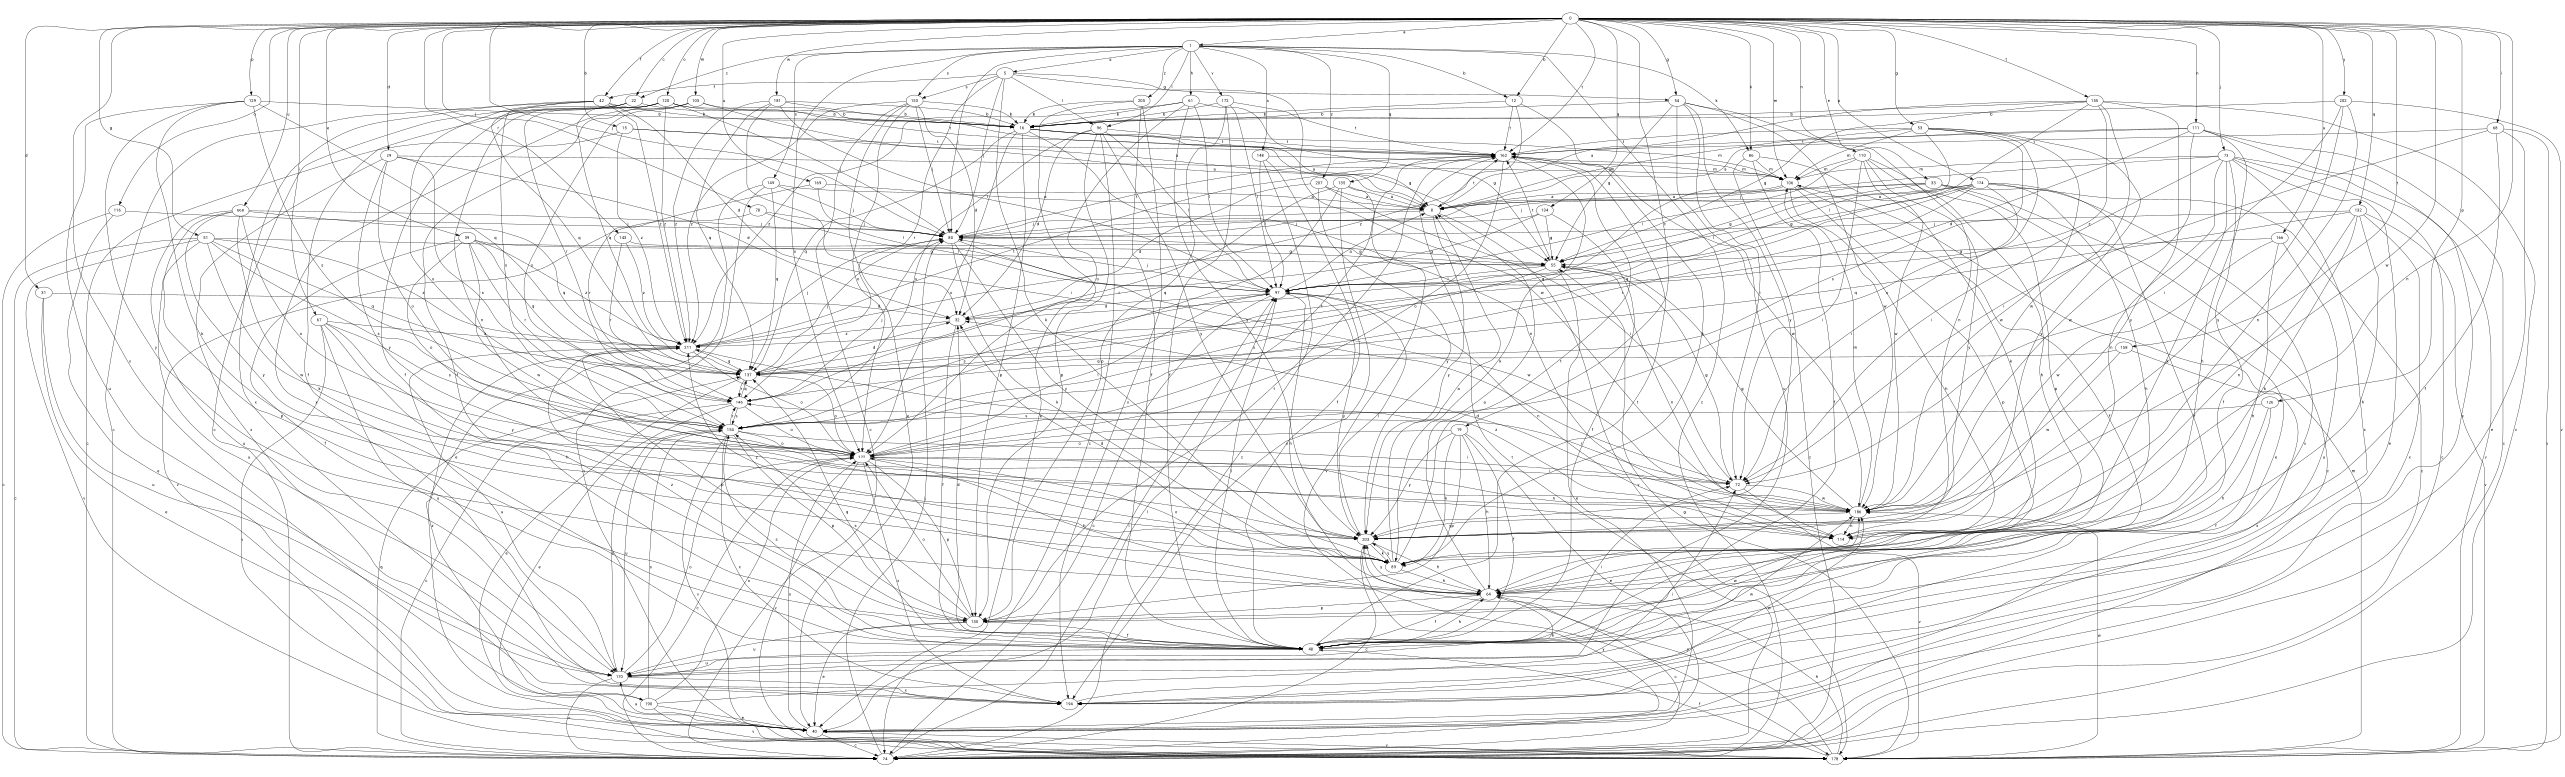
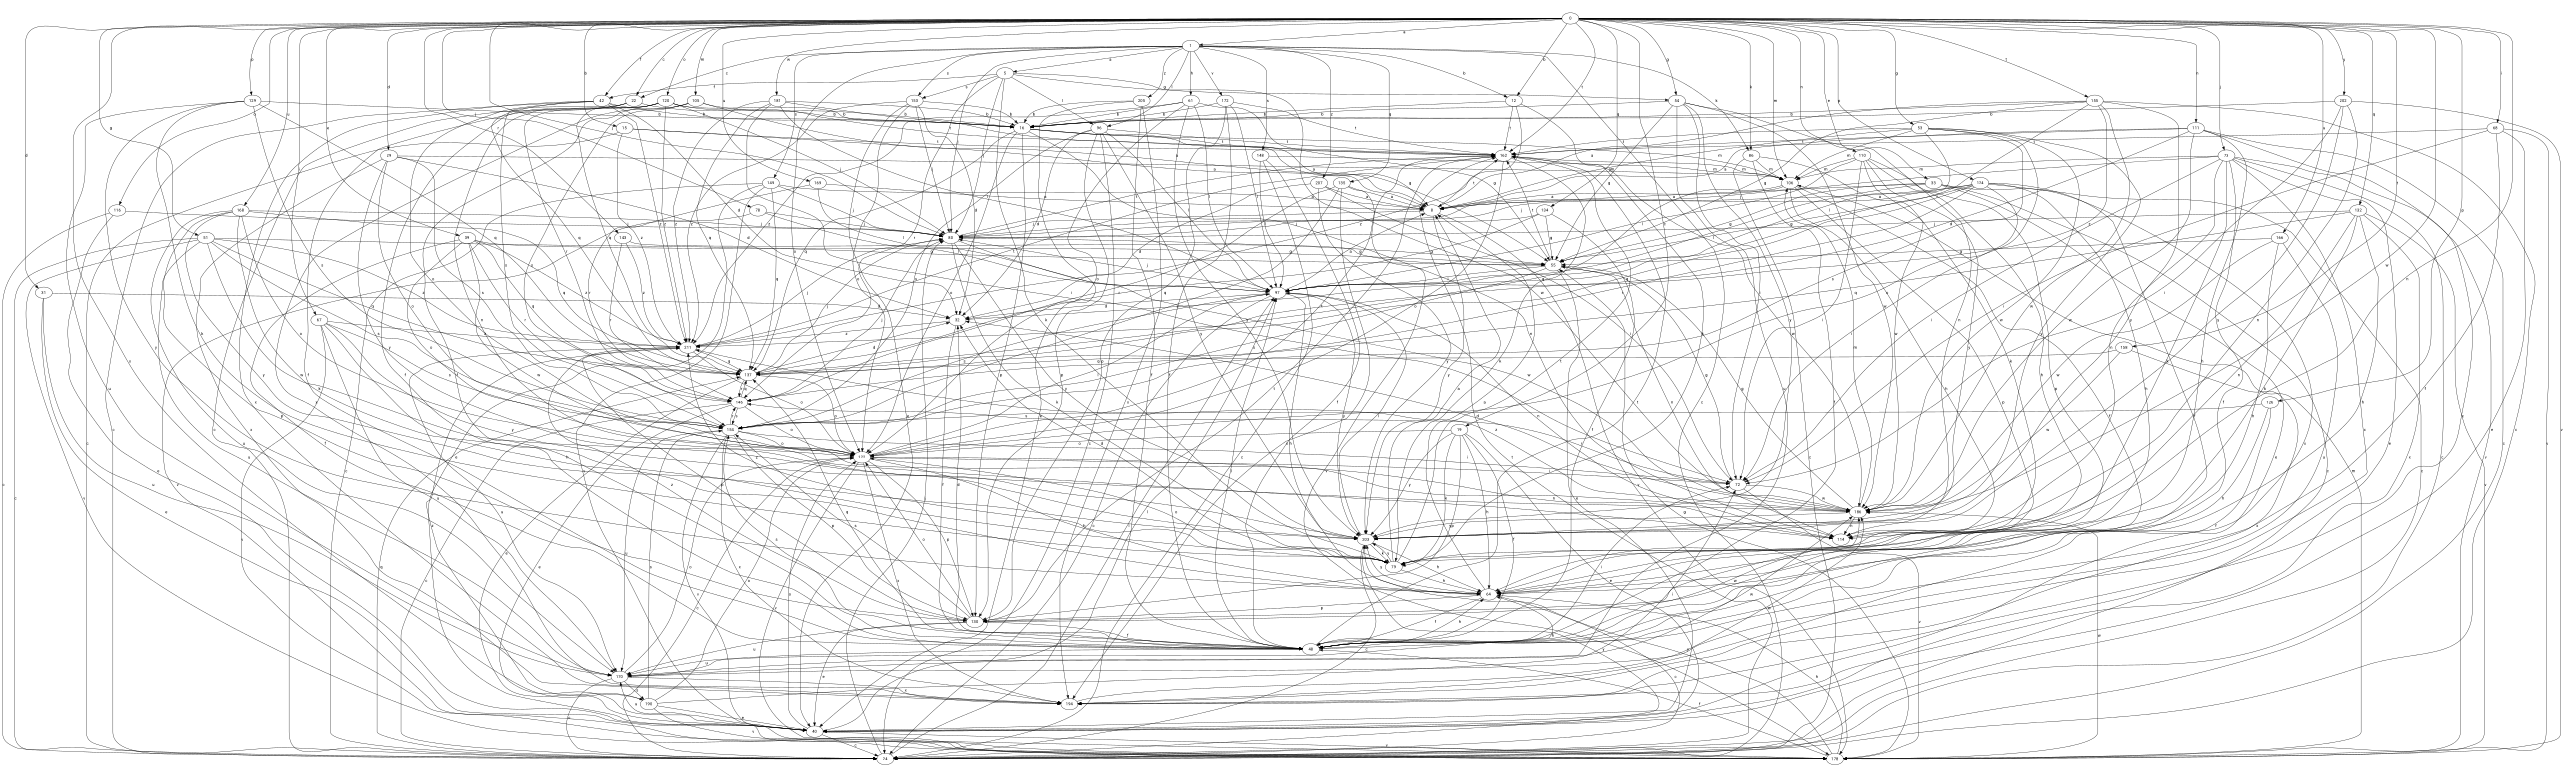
(241, 210) -> (241, 210)
(869, 434) -> (331, 576)
(614, 517) -> (633, 689)
(1394, 567) -> (1394, 567)
